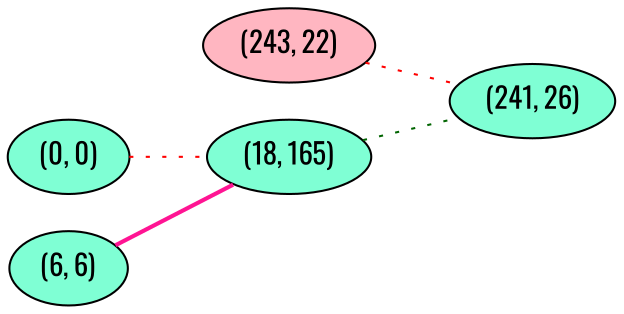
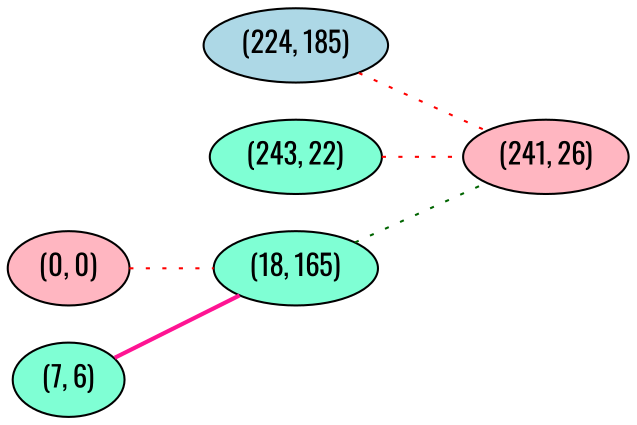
(289, 45) -> (296, 157)
none -> (296, 45)
(532, 101) -> (546, 157)
(69, 157) -> (69, 268)
(69, 268) -> (69, 380)
